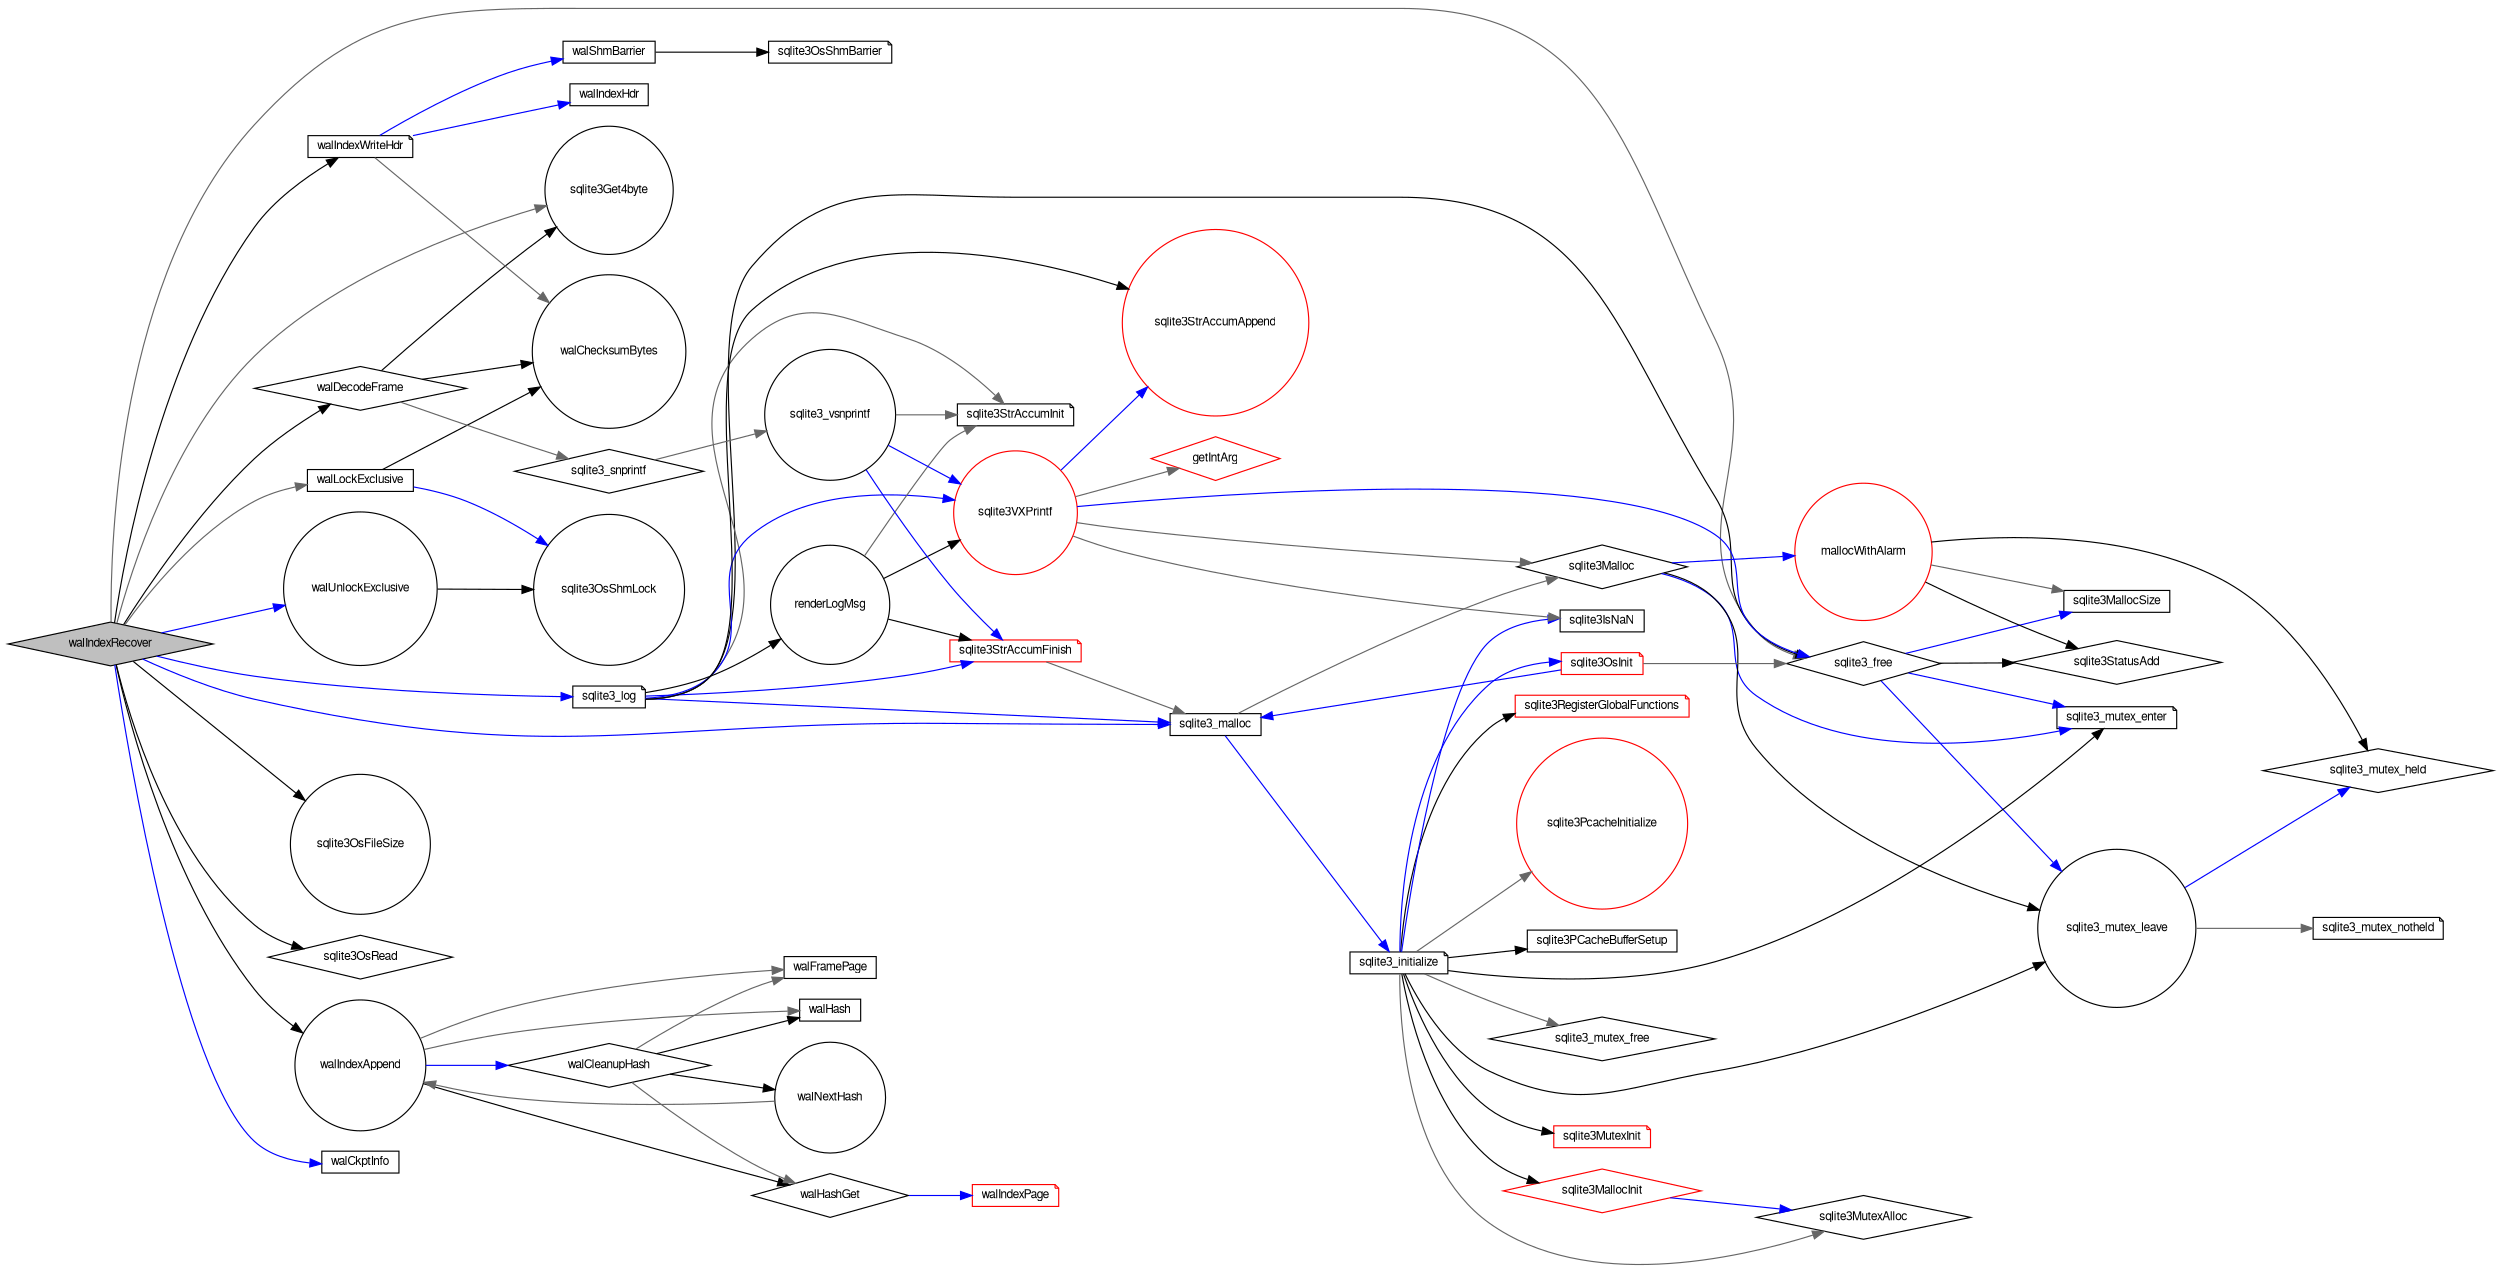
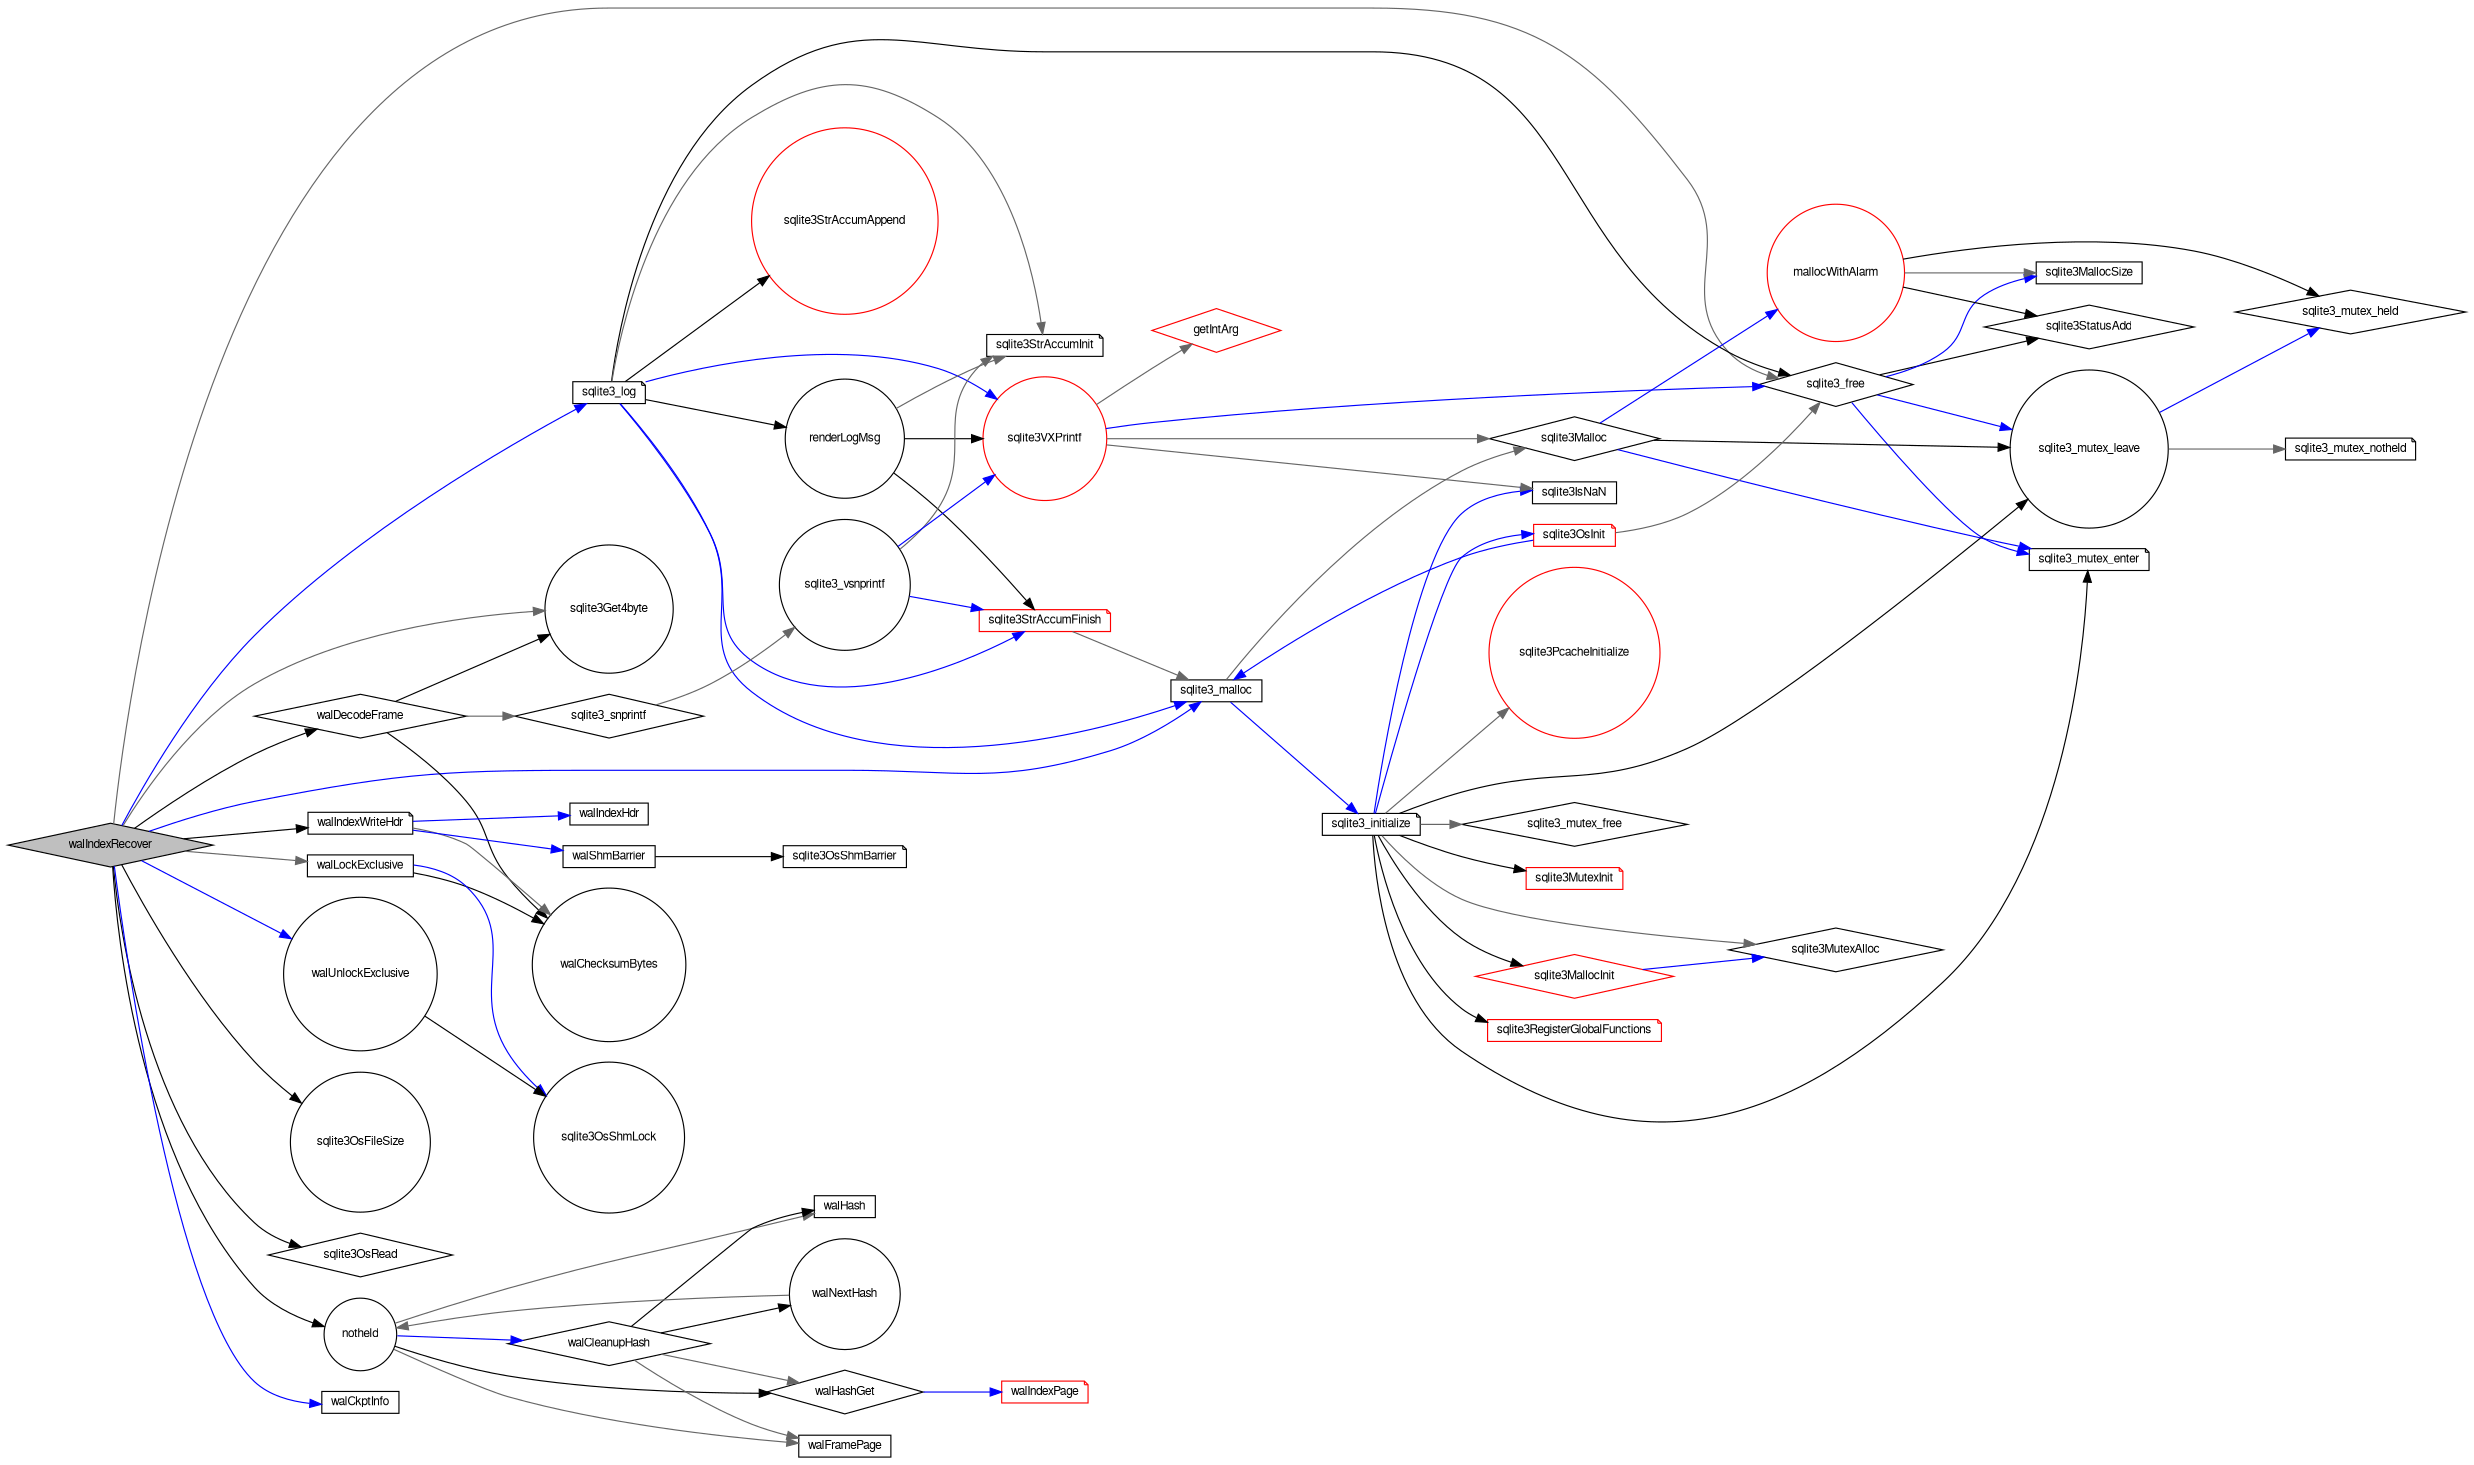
(1100, 433) -> none
(1602, 941) -> none
(360, 1065) -> (360, 1334)
